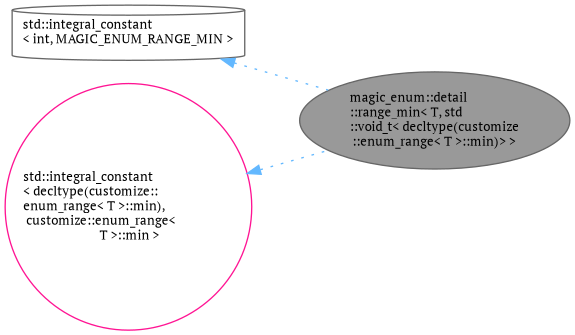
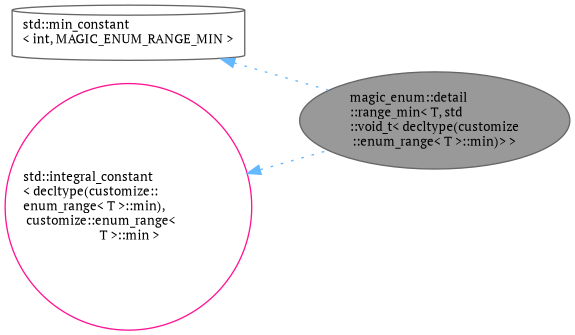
(128, 33) -> (128, 33)
